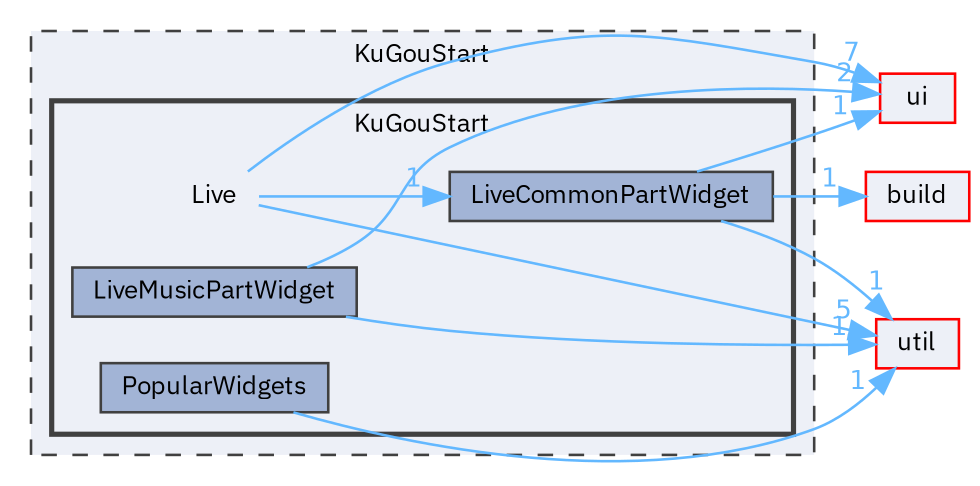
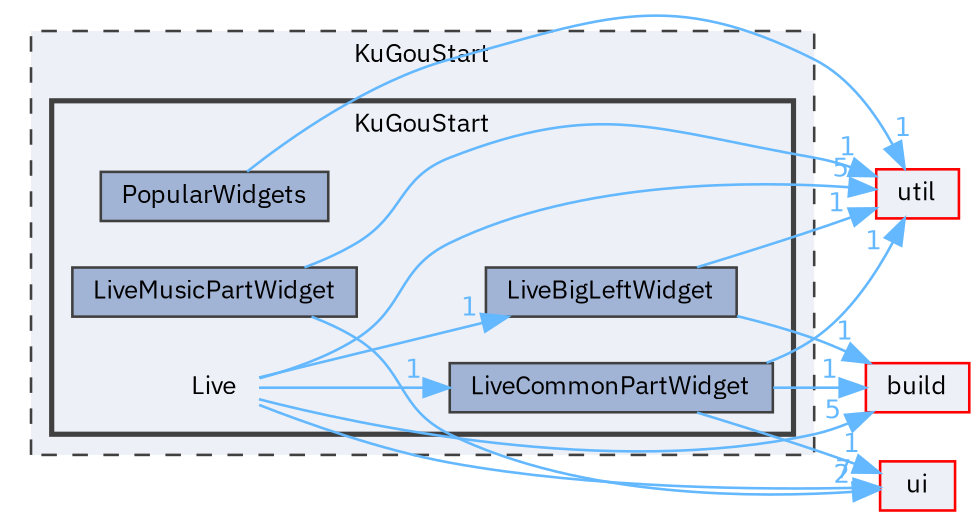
none -> (611, 292)
none -> (553, 448)
